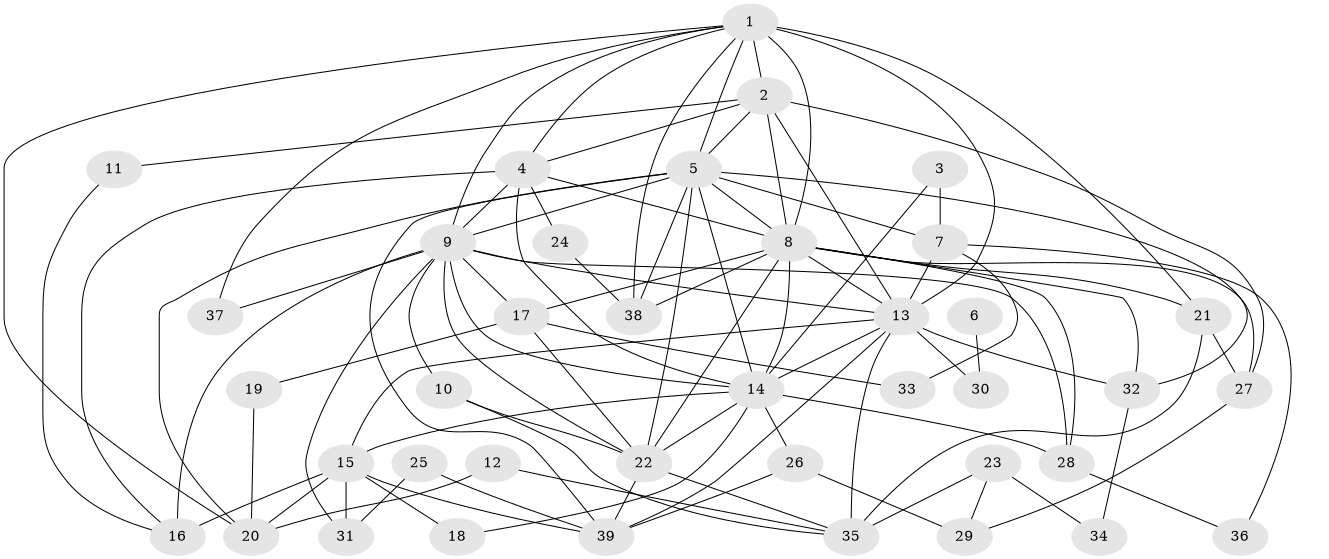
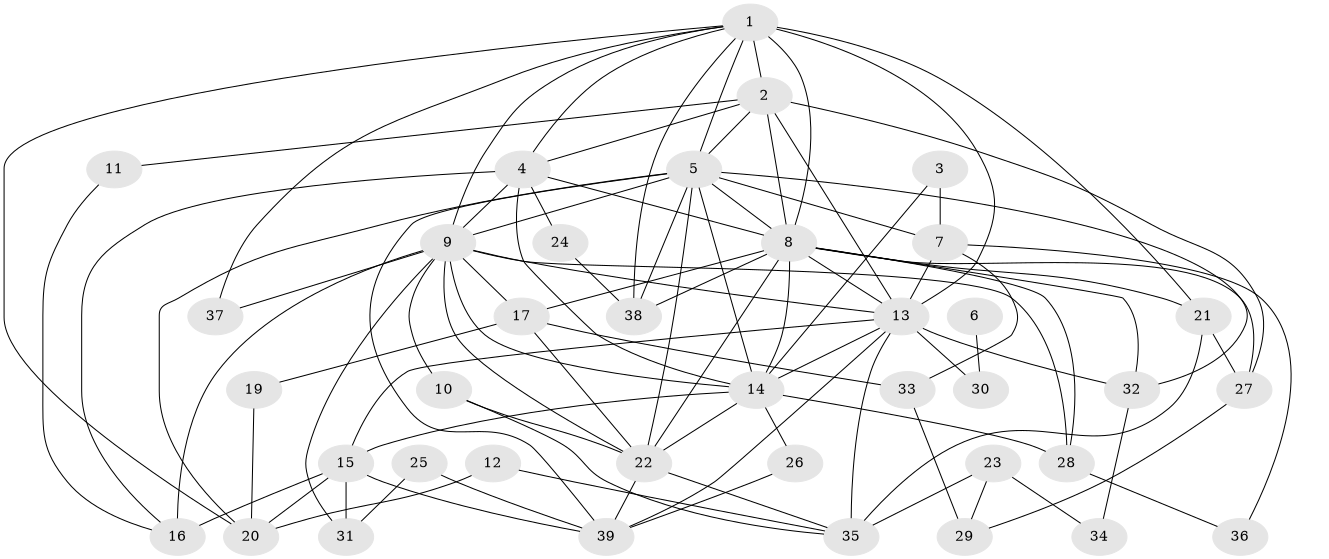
(874, 498) -> (937, 466)
(457, 537) -> none
